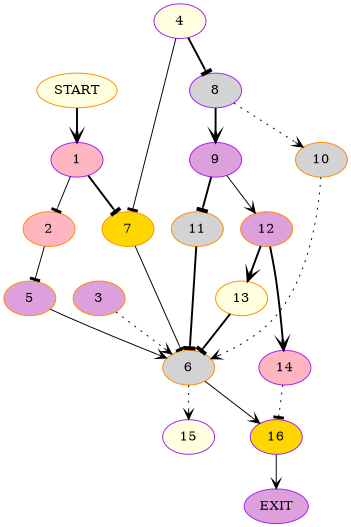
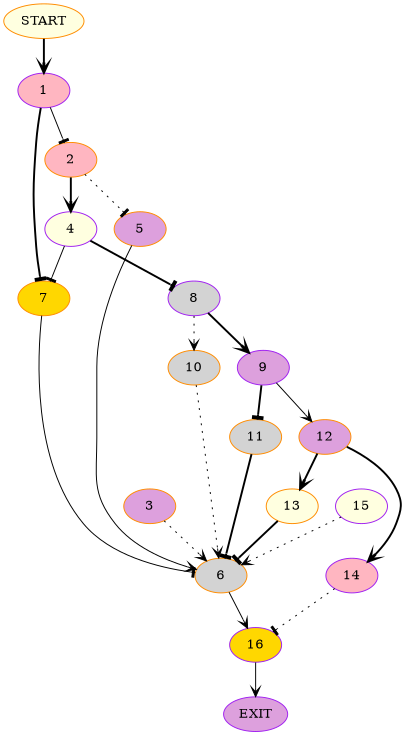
none -> (71, 190)
(40, 261) -> (104, 193)
(189, 398) -> (296, 539)
